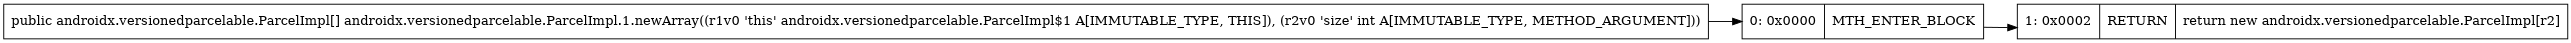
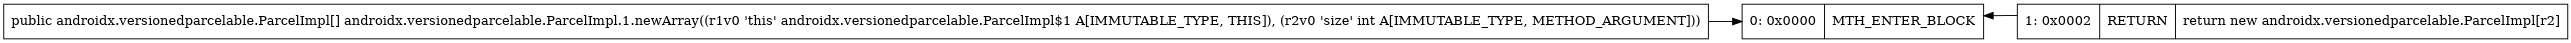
(1996, 27) -> (2005, 16)
